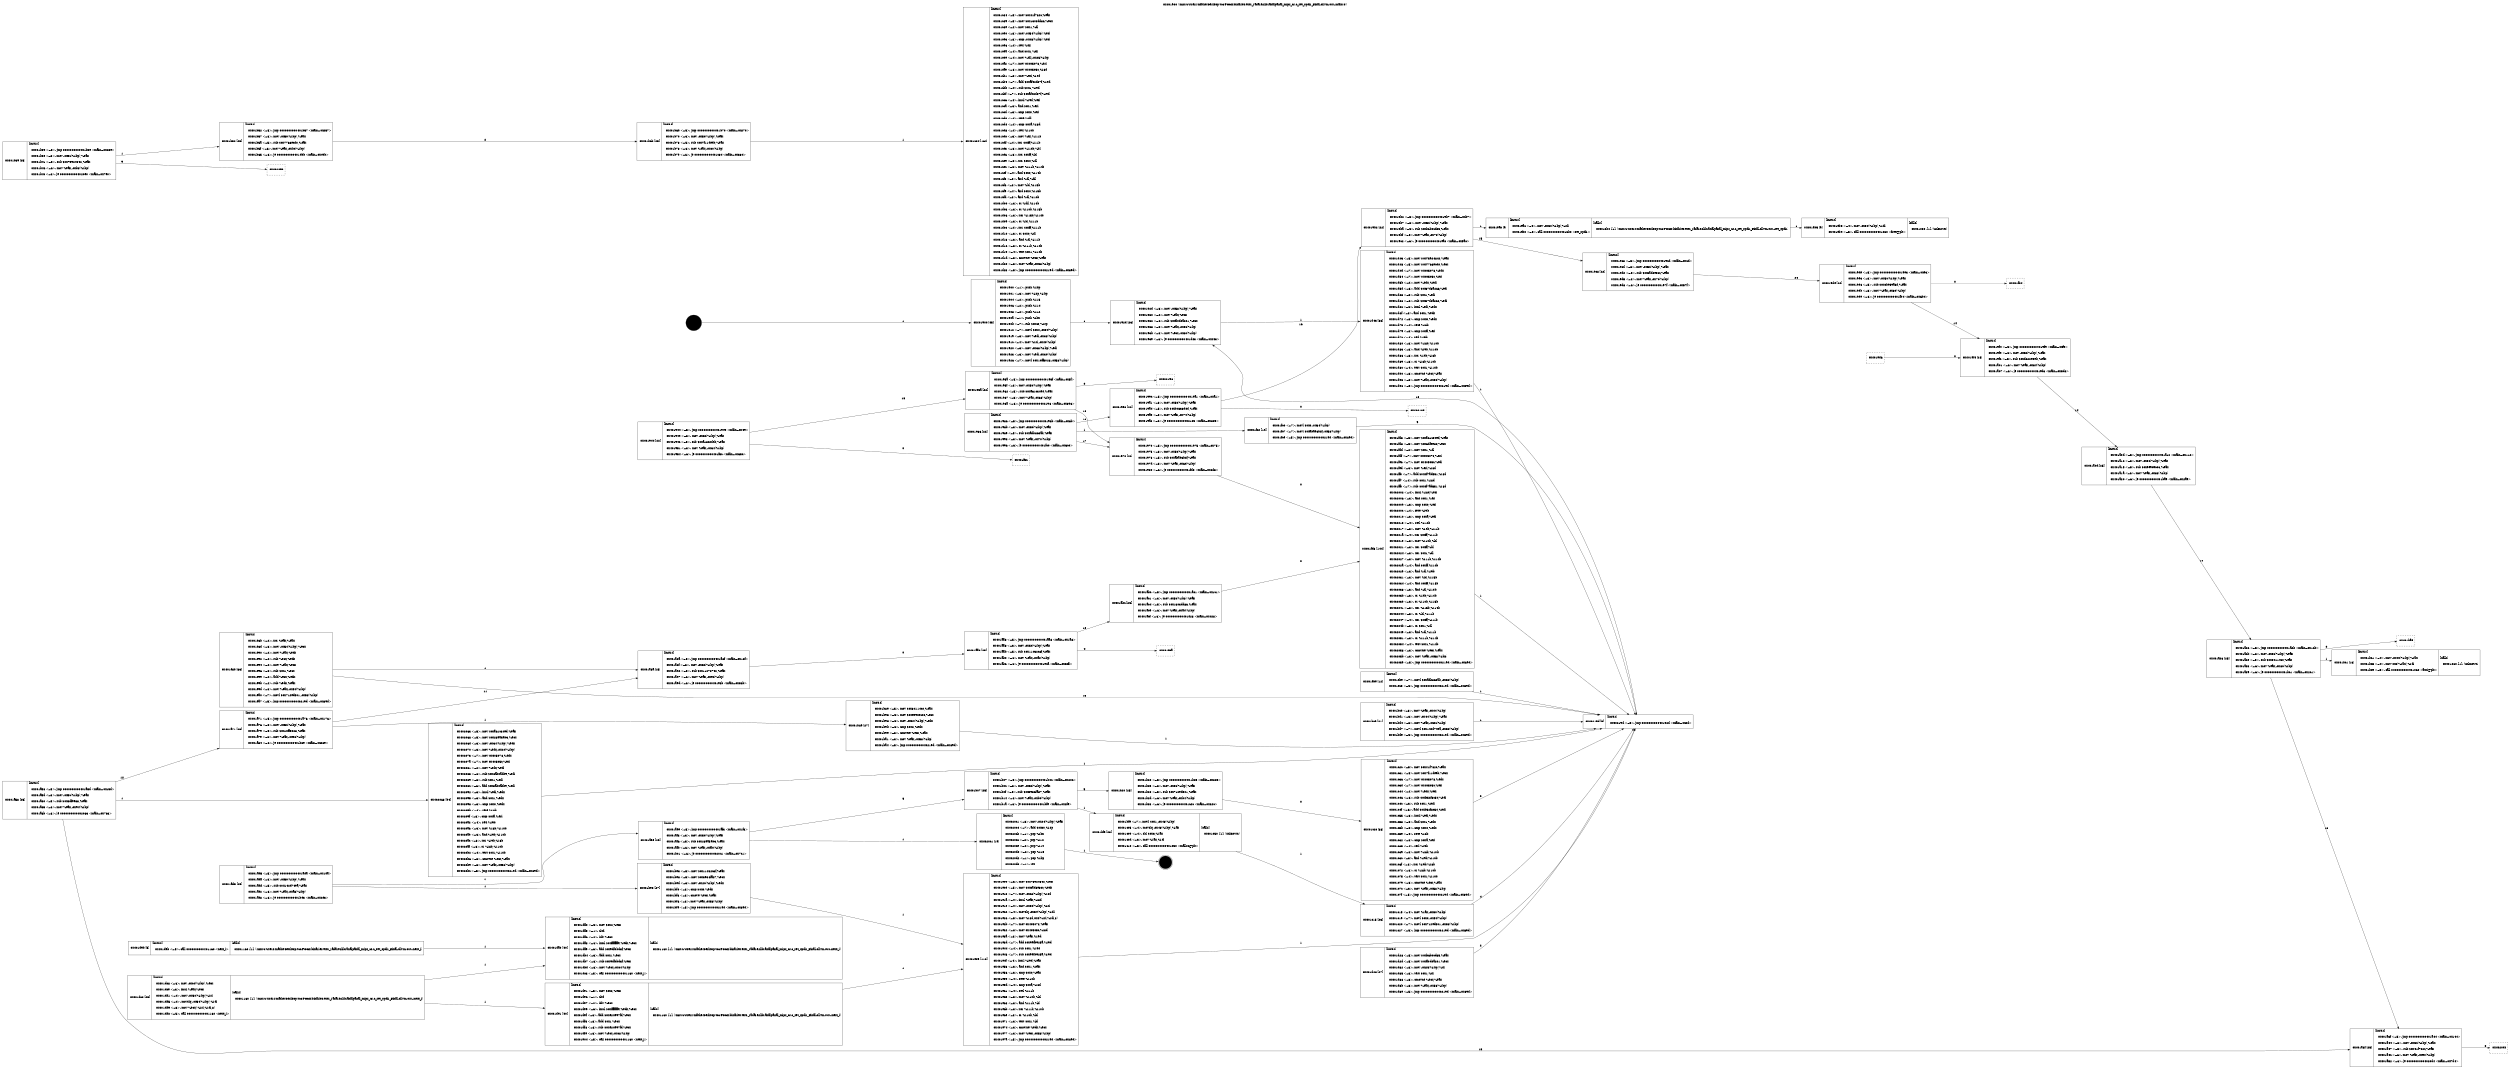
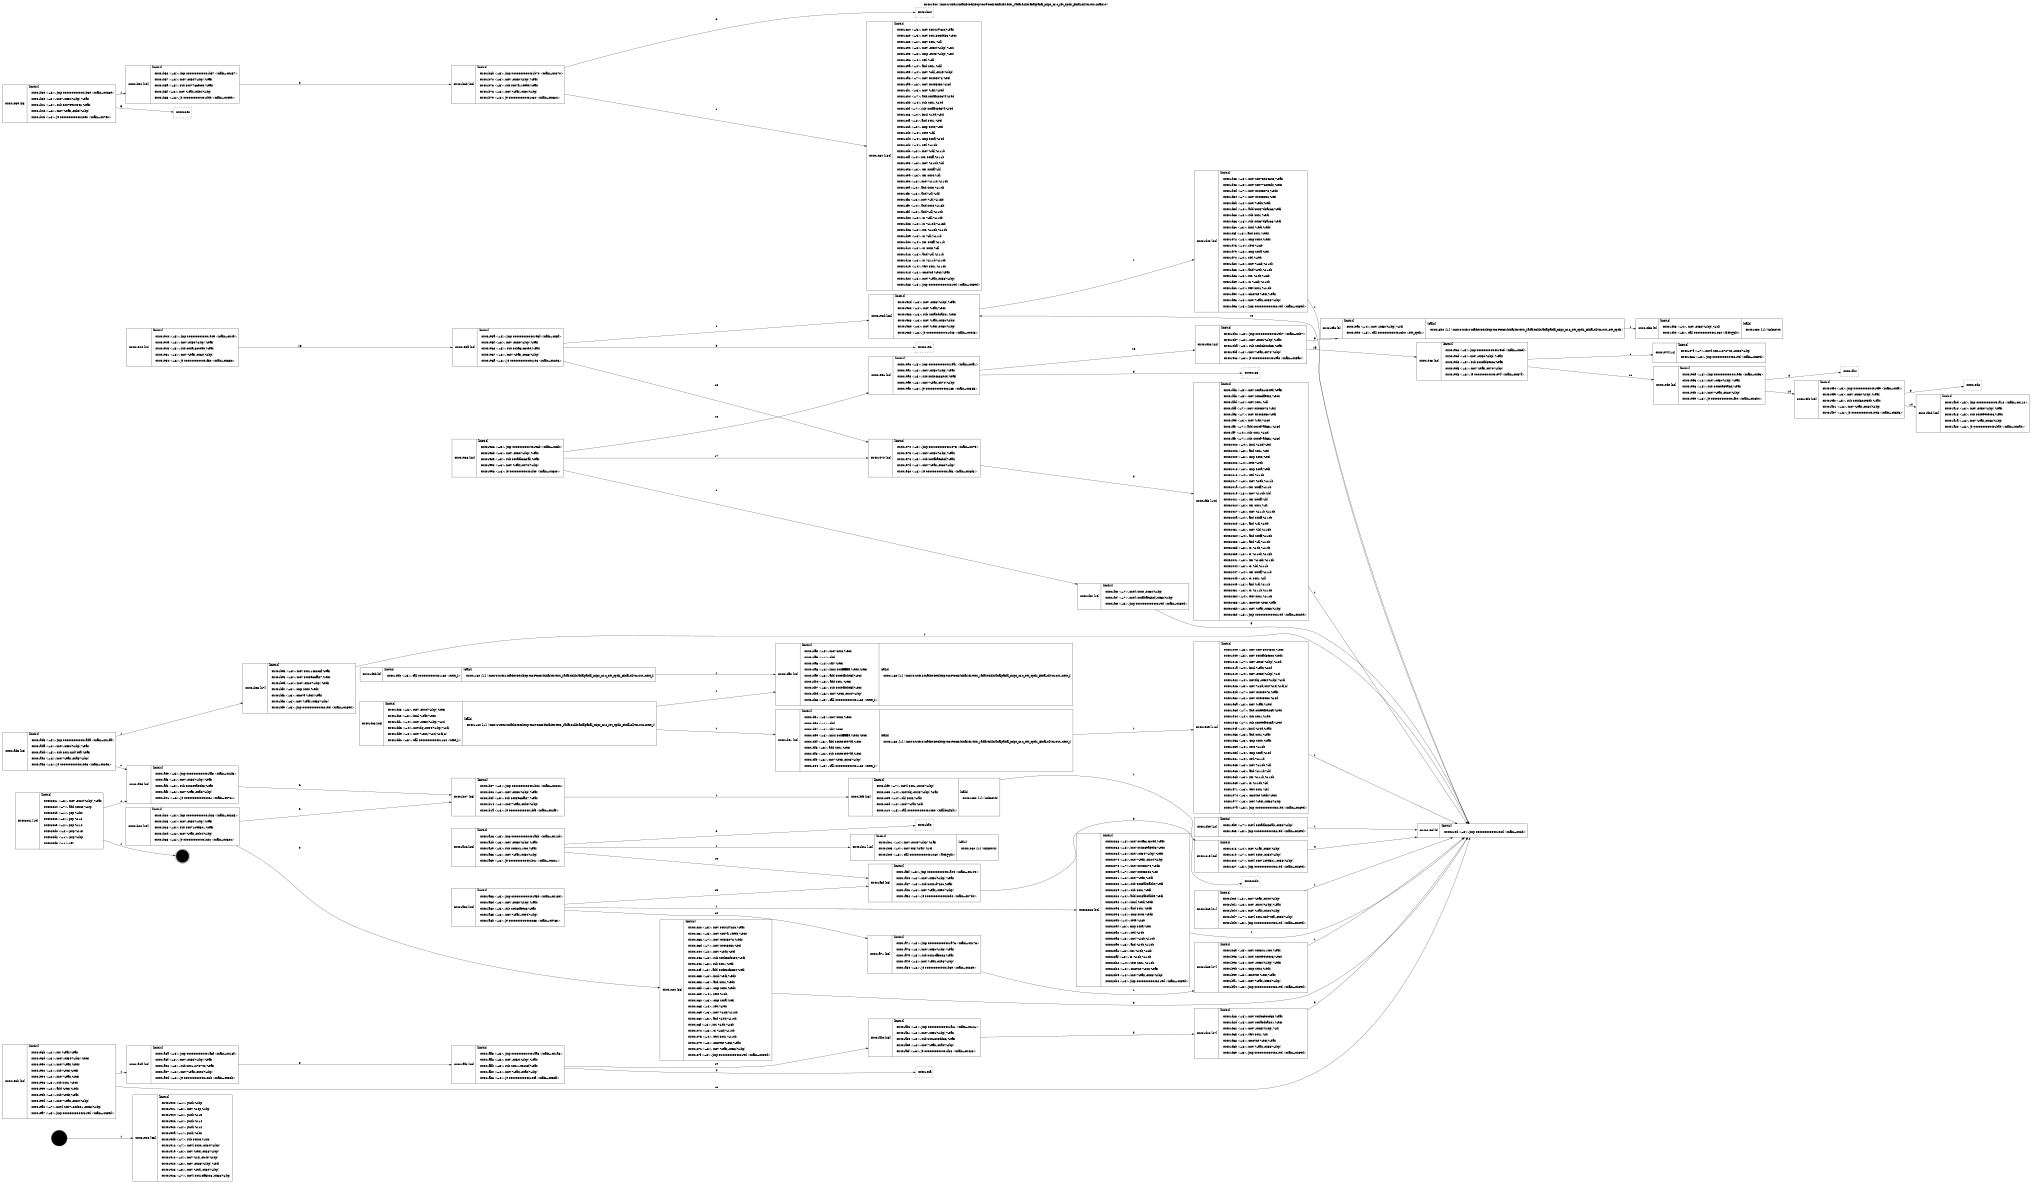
none -> (924, 13)
(1480, 226) -> (1314, 338)
(1089, 323) -> (715, 332)
none -> (1709, 353)
(1921, 358) -> (1933, 390)
(1021, 460) -> none
(2200, 562) -> none
(1290, 577) -> (1086, 1036)
(484, 700) -> none
(1092, 791) -> (344, 812)
(862, 841) -> (114, 805)
(856, 918) -> (954, 636)
